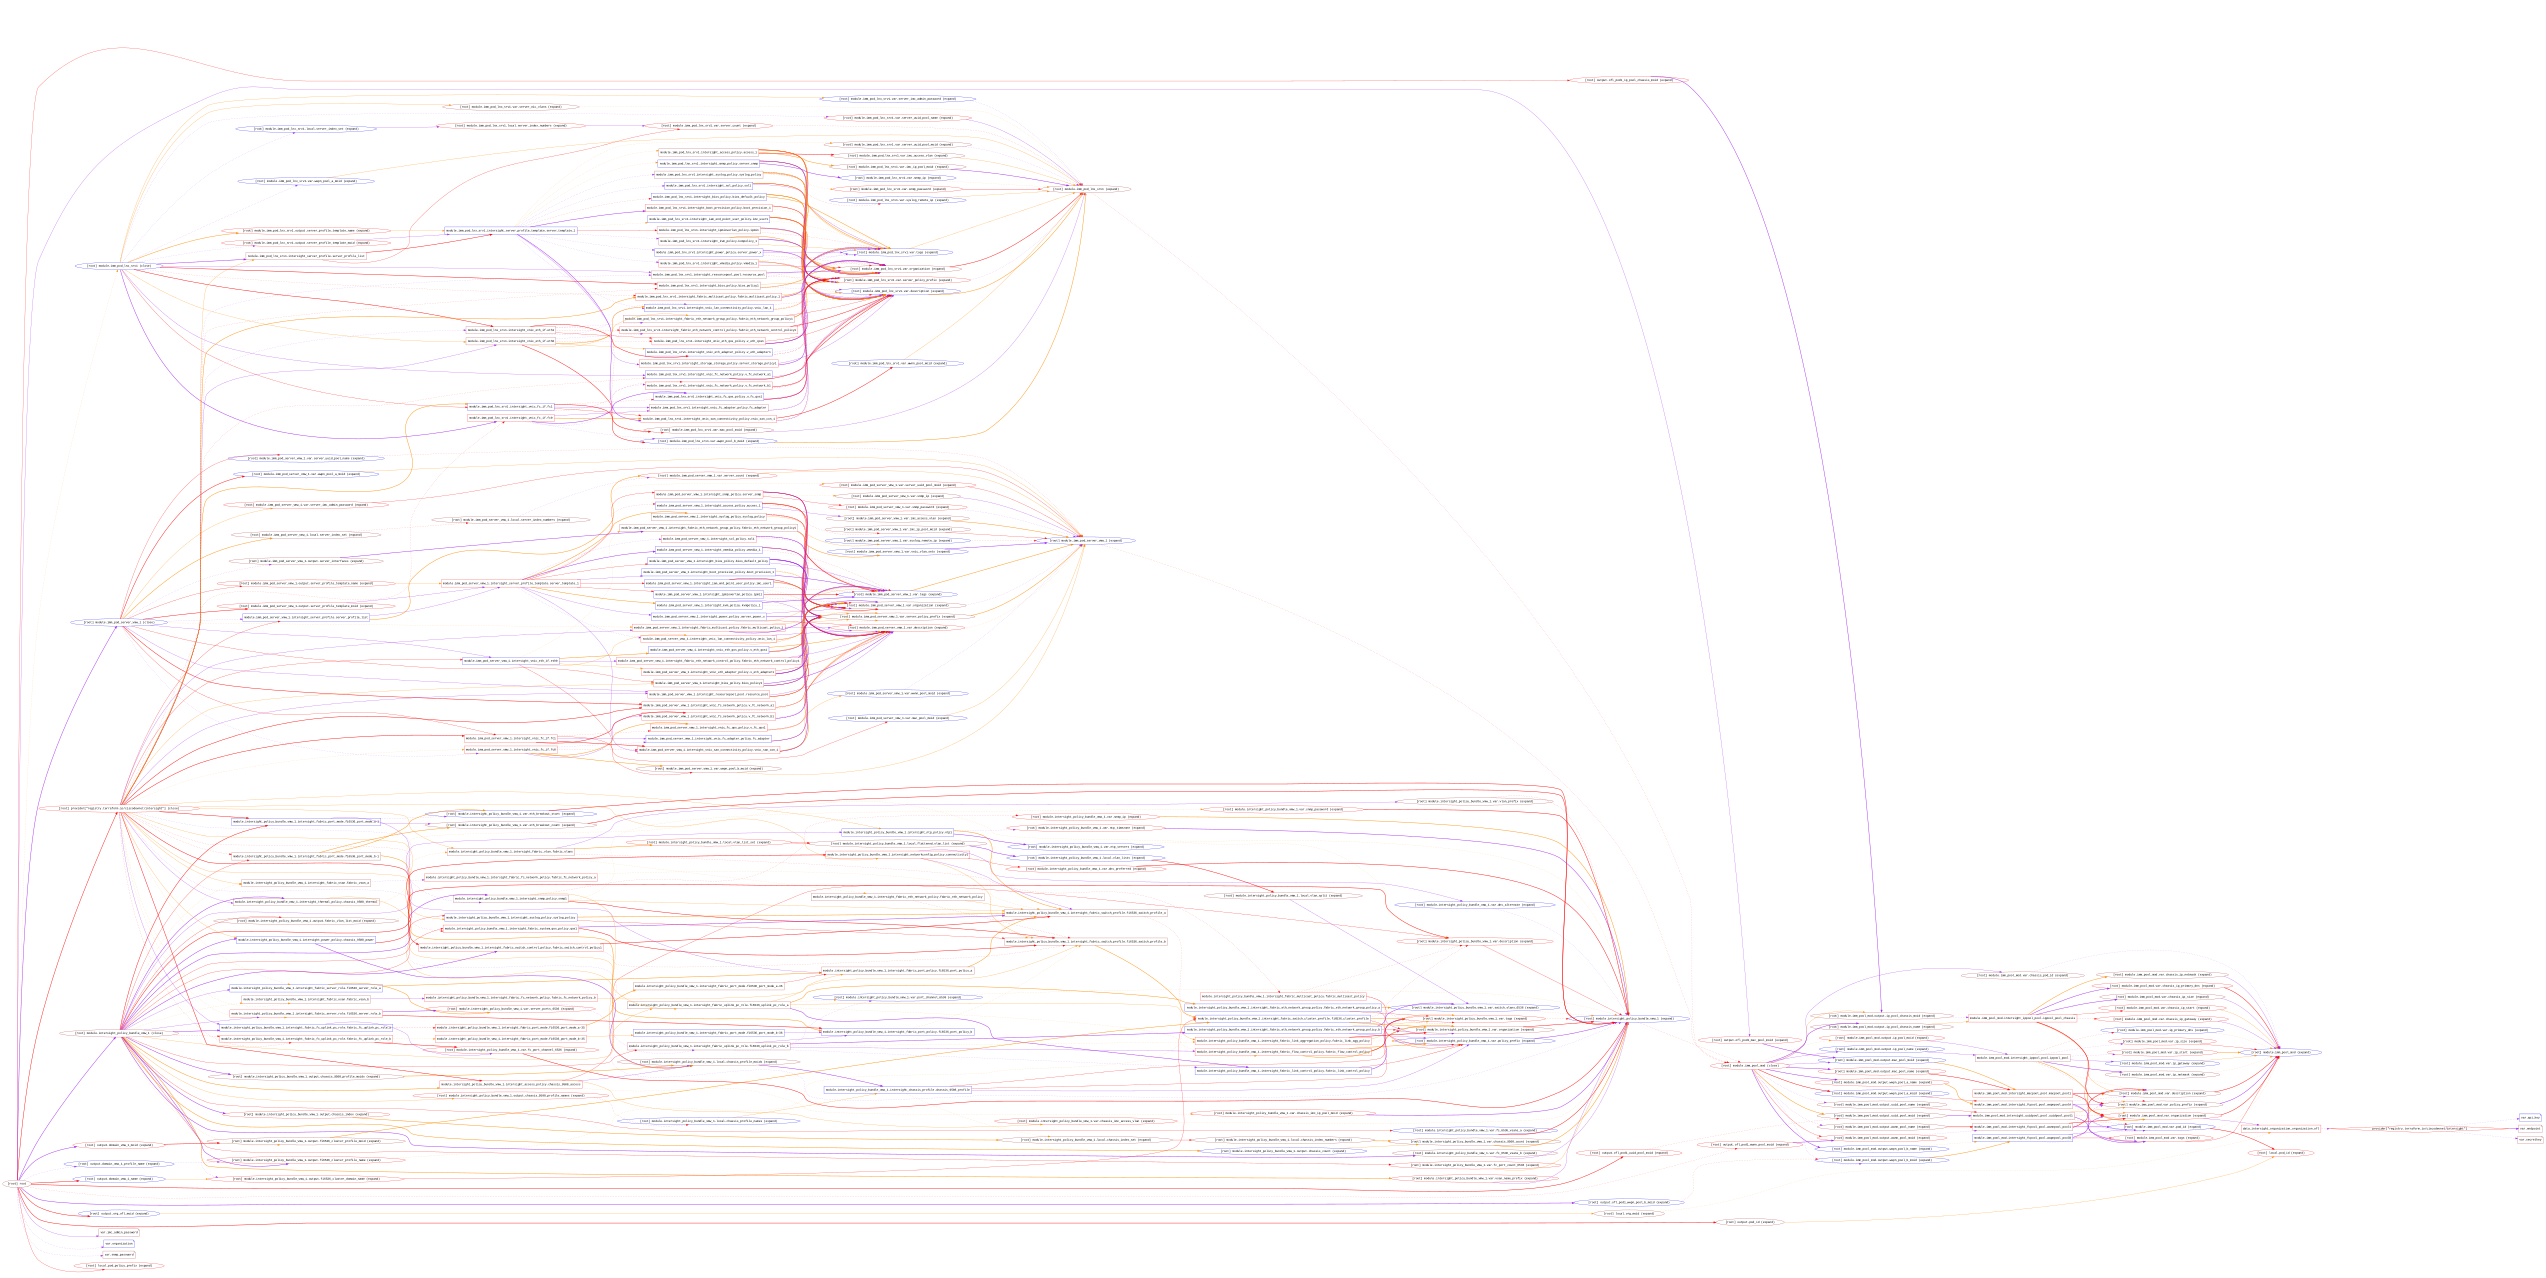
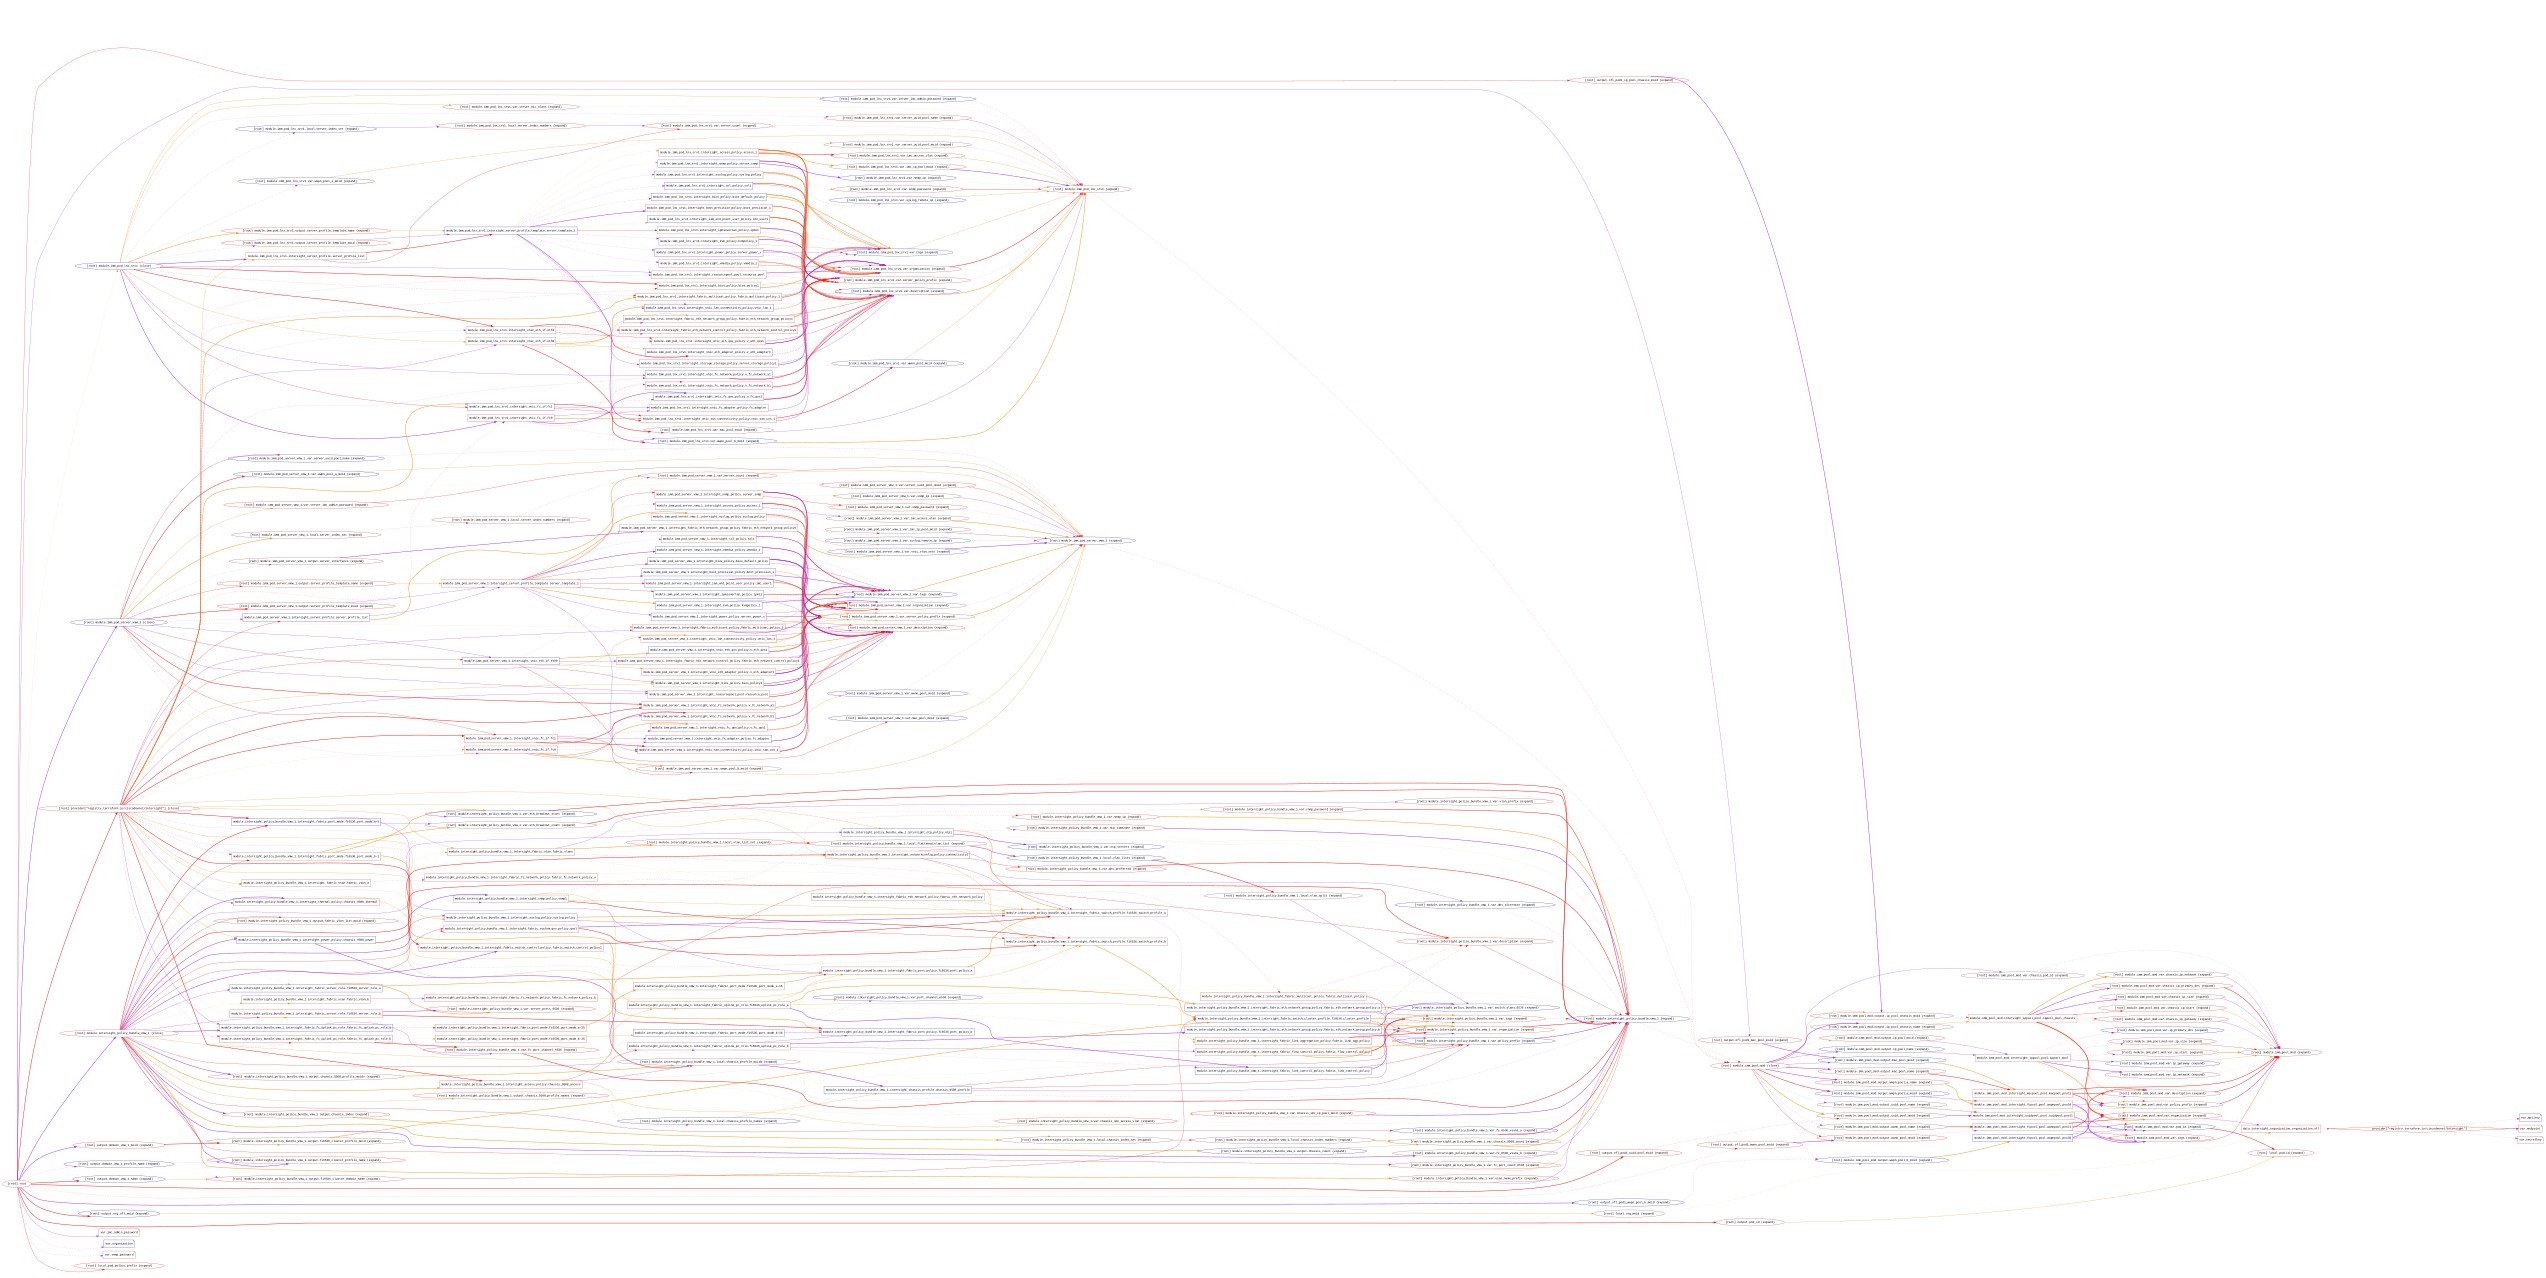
(2281, 1052) -> (2281, 1052)
(2255, 1092) -> (2174, 1086)
none -> (2100, 1133)
(1882, 1149) -> none
